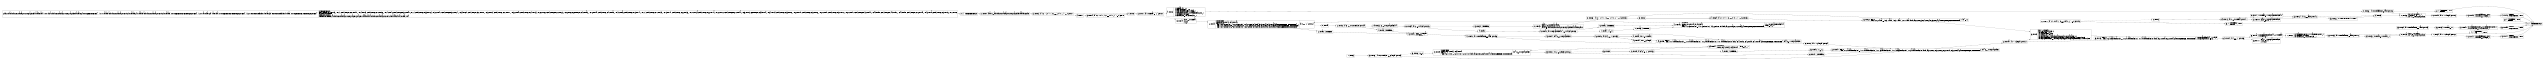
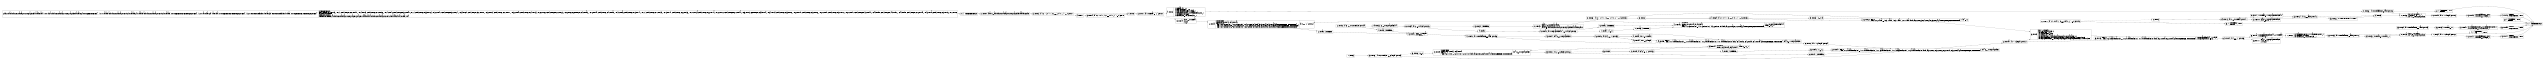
none -> (1816, 18)
(1325, 26) -> none
(1744, 47) -> (1744, 47)
